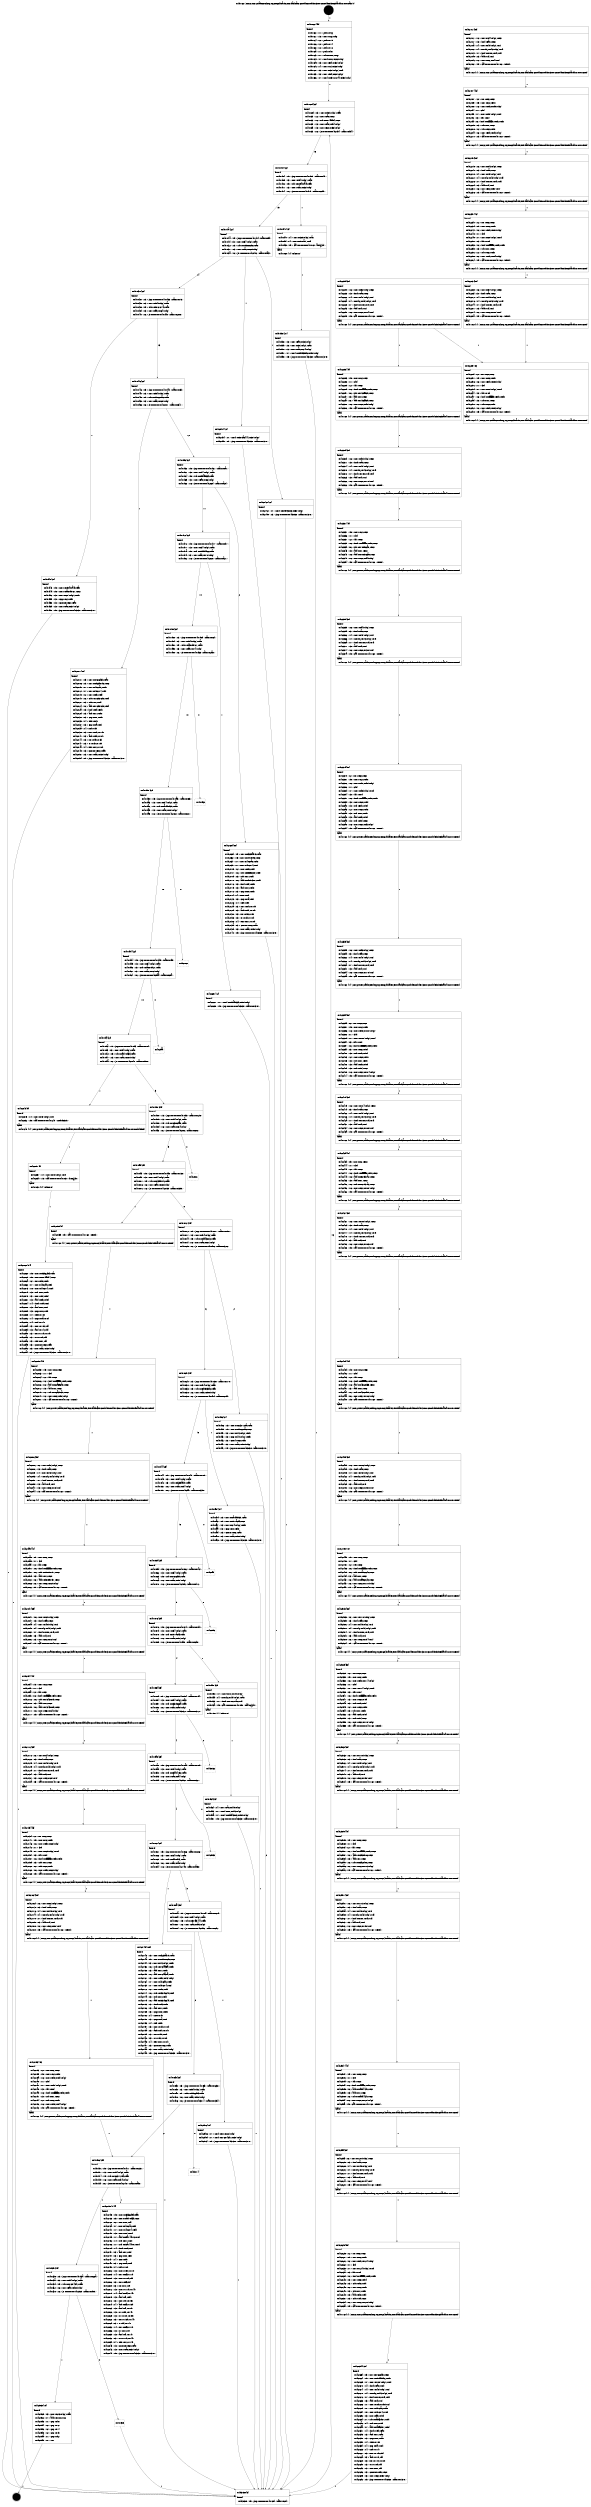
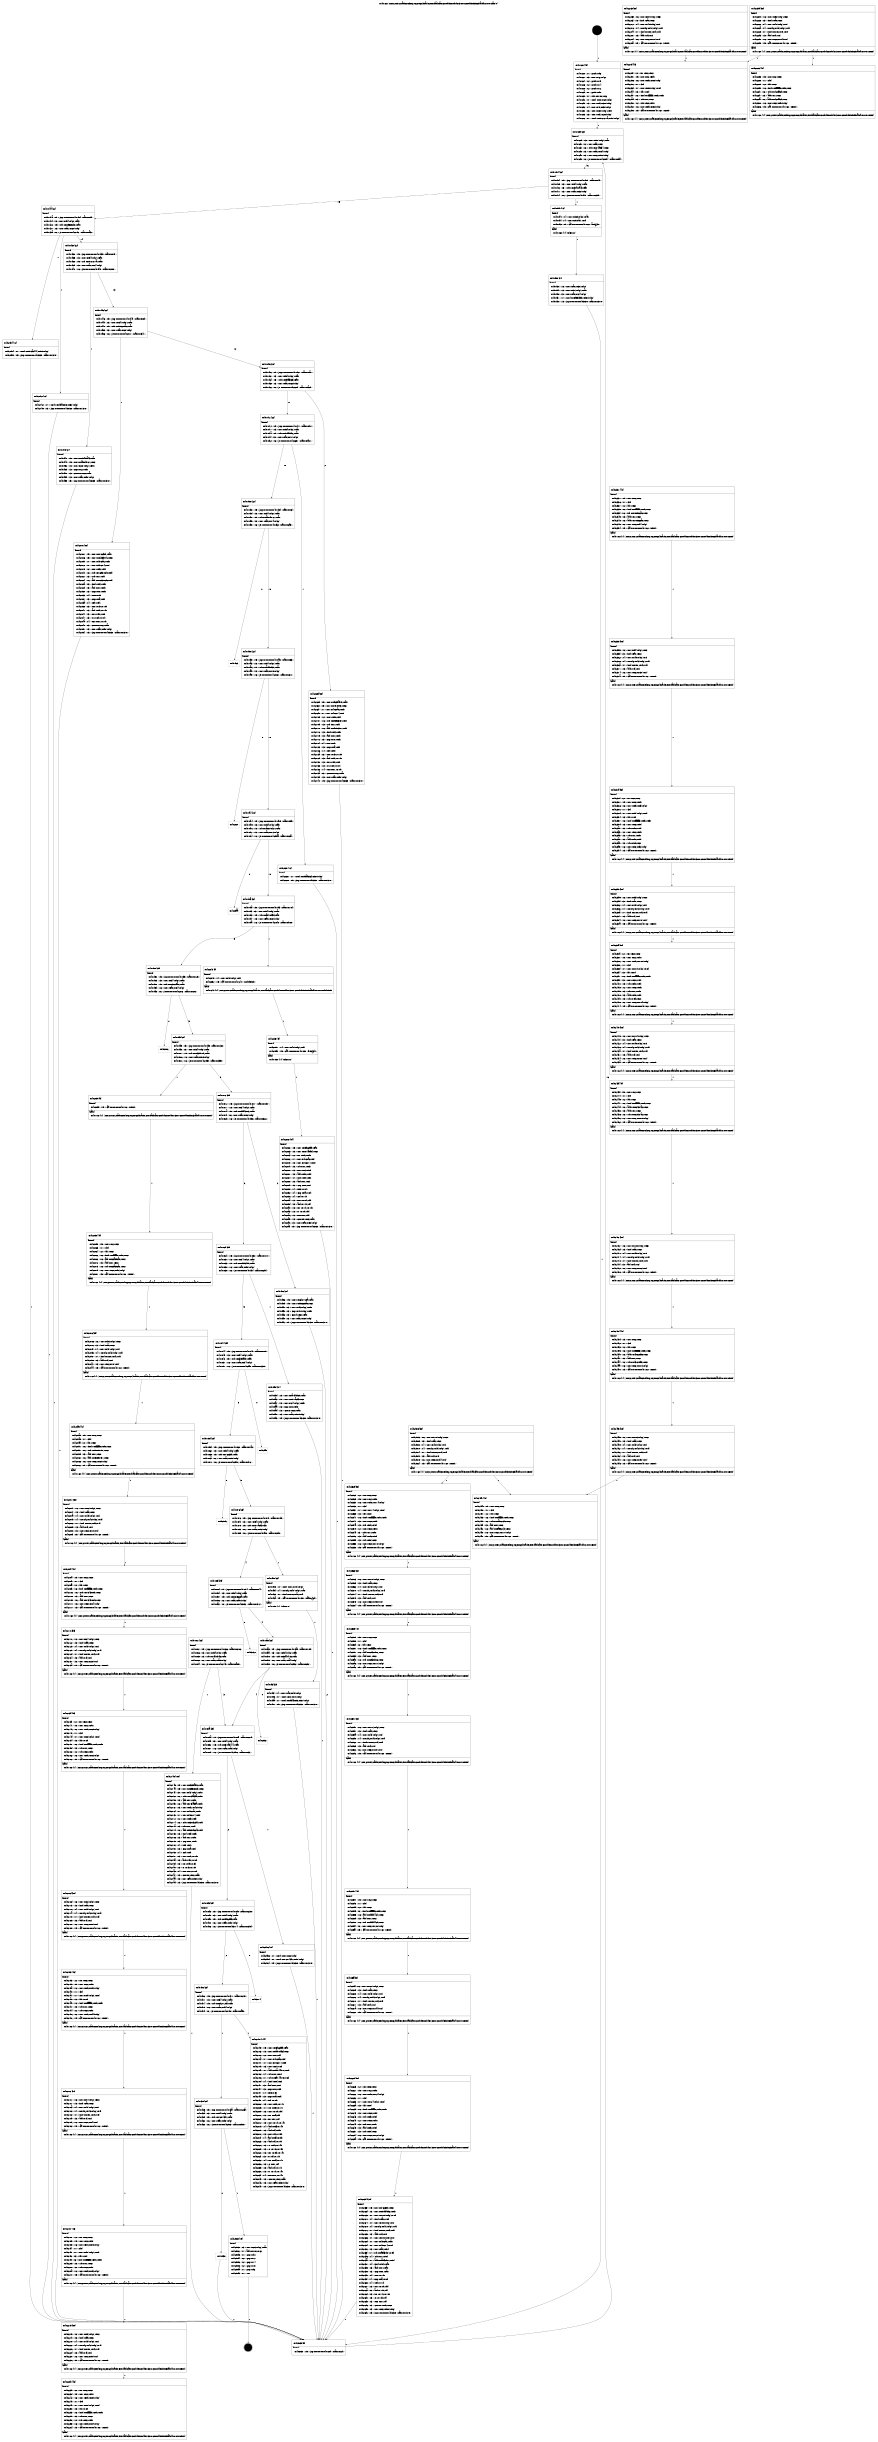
(526, 275) -> none
(399, 472) -> none
(398, 1602) -> (502, 1485)
(175, 1811) -> (248, 1693)
(106, 2138) -> (124, 2059)
